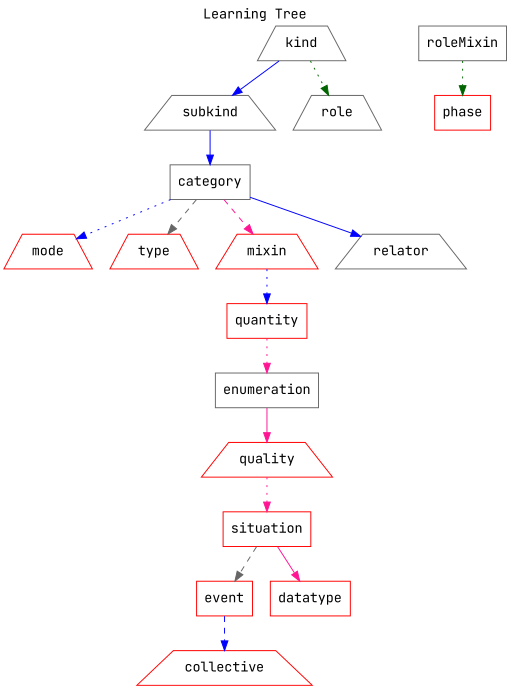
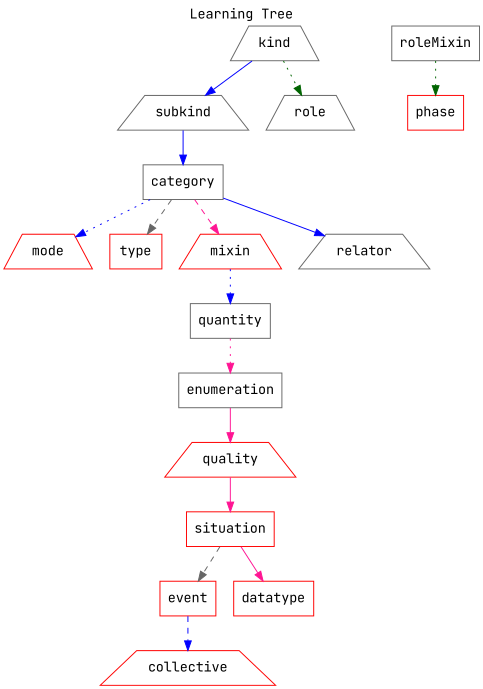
(154, 252) -> (136, 252)
(267, 321) -> (230, 321)
(267, 490) -> (230, 490)
